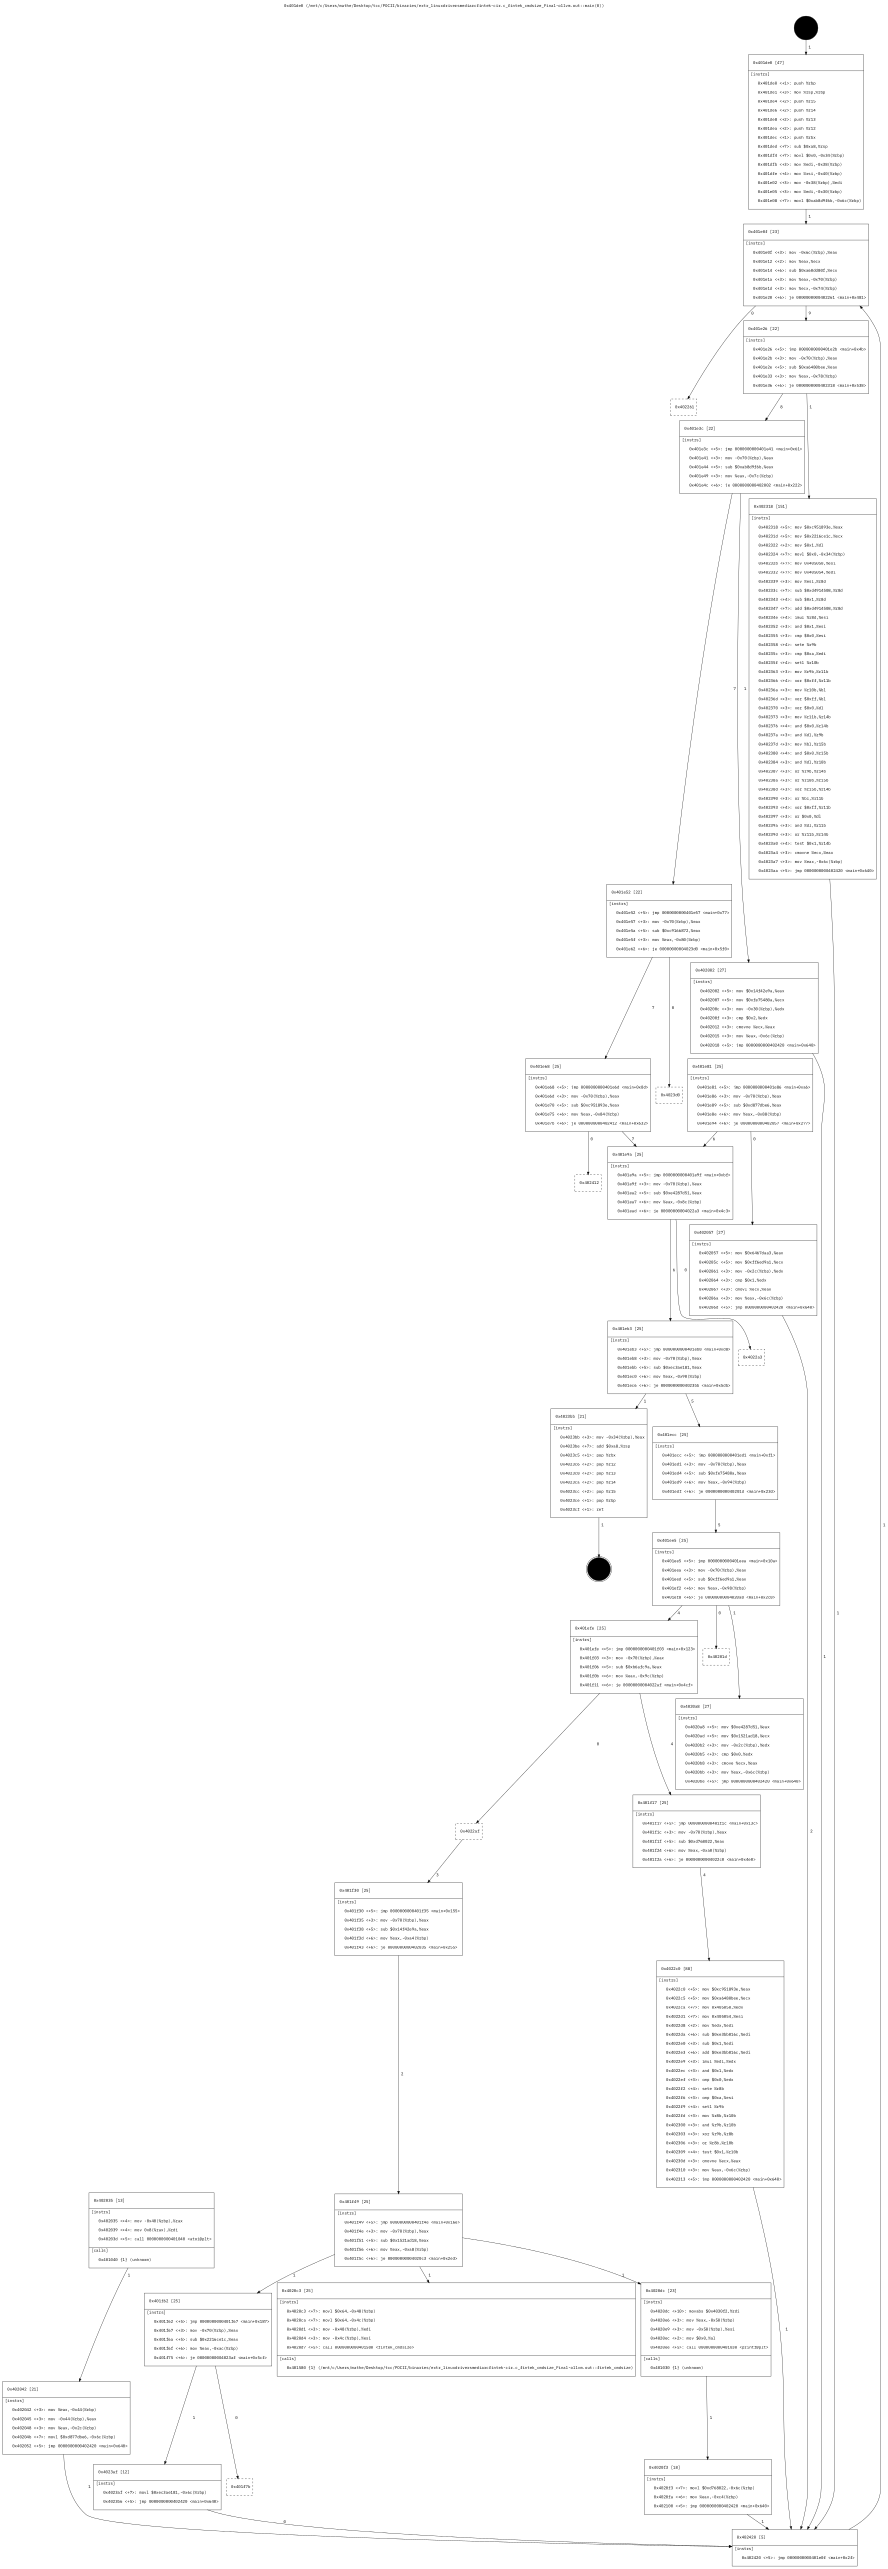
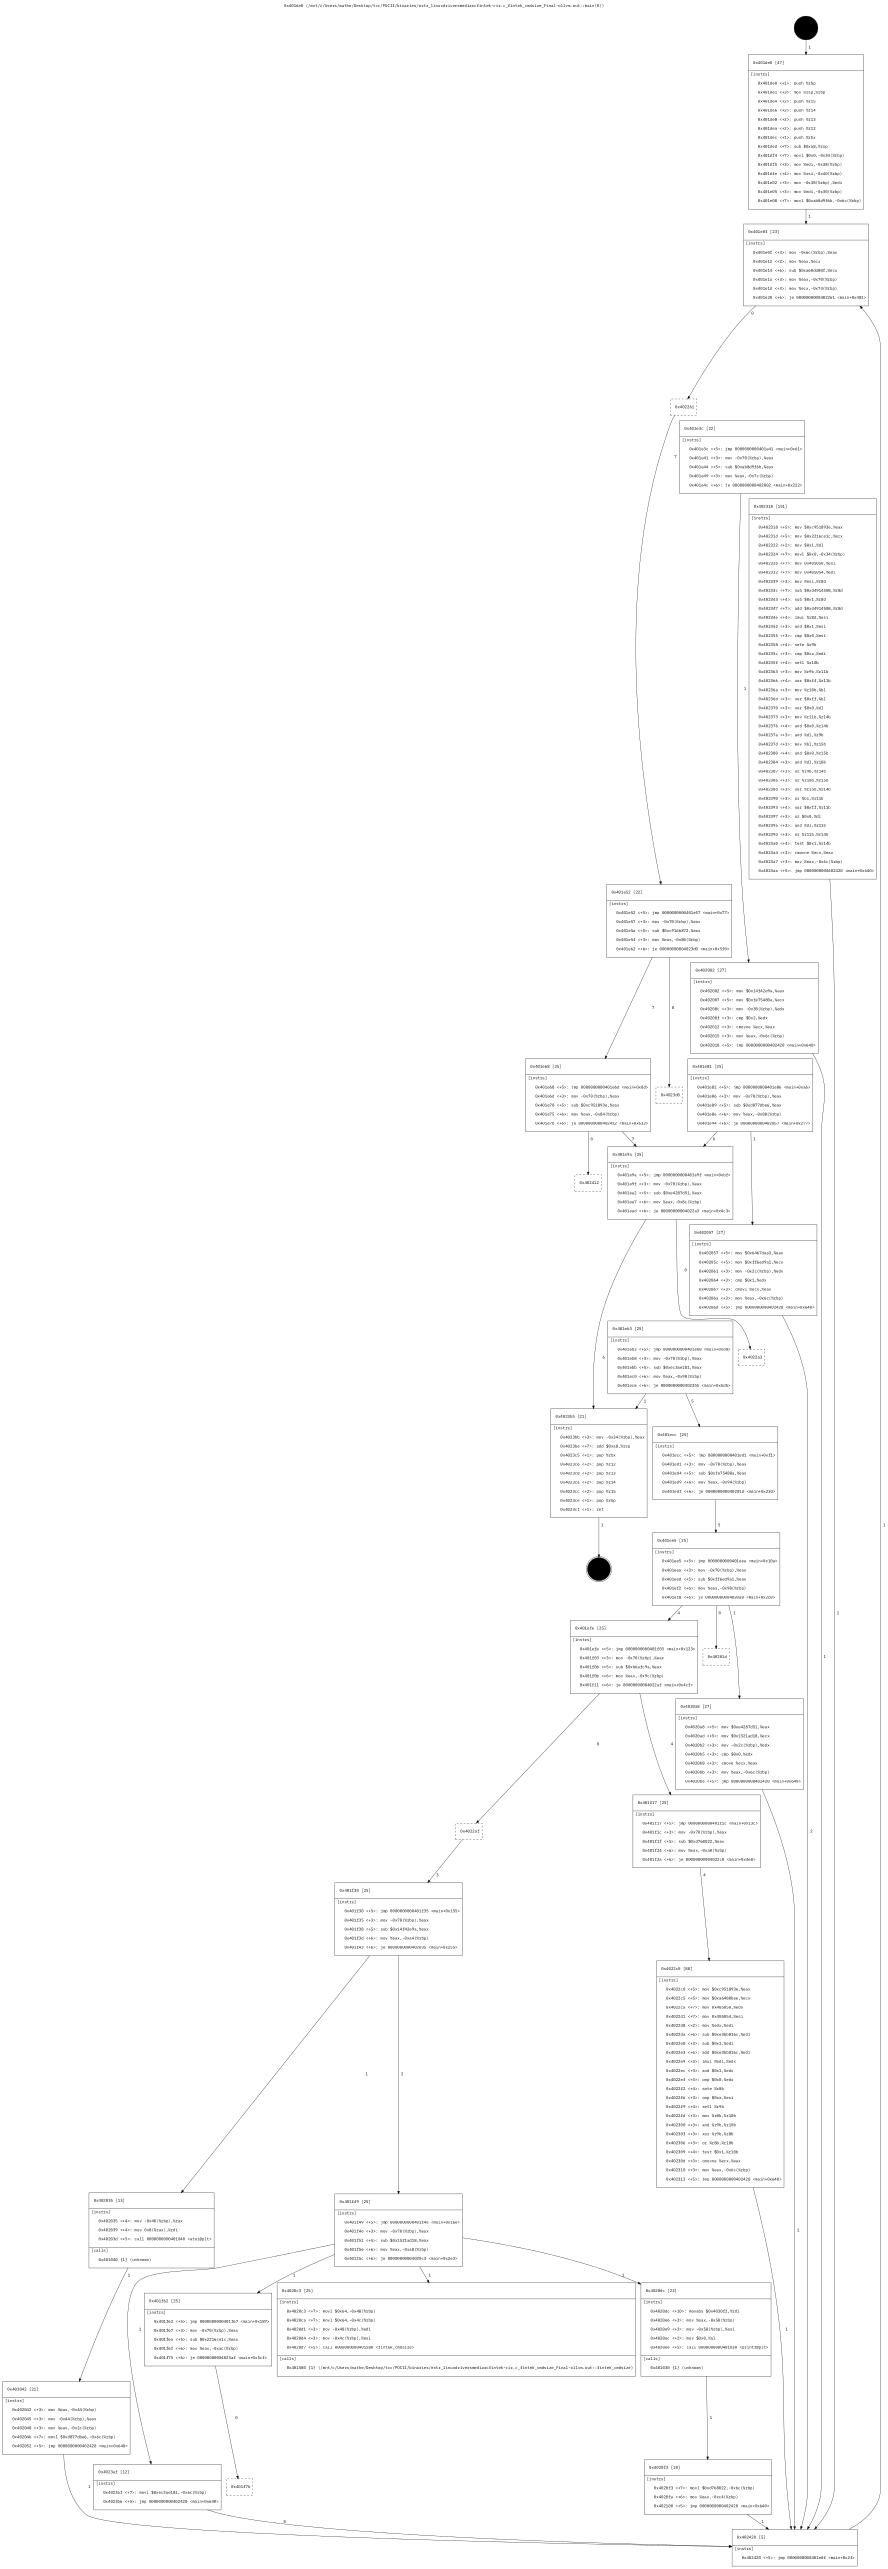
(806, 357) -> none
(699, 687) -> (636, 647)
(753, 1139) -> (753, 1139)
(670, 1269) -> (604, 1308)
none -> (276, 2073)
none -> (795, 2156)
(181, 2414) -> (145, 2277)
